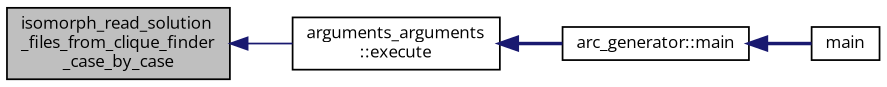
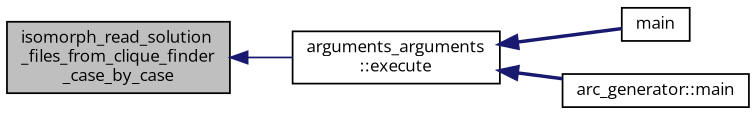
(789, 44) -> (570, 35)
